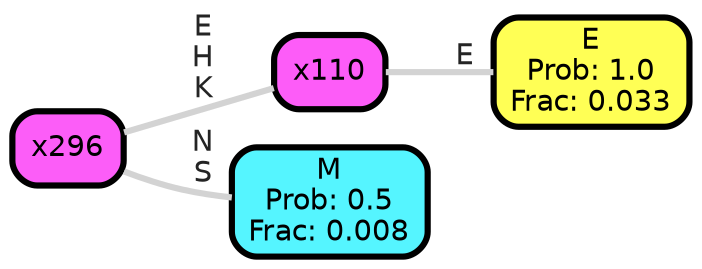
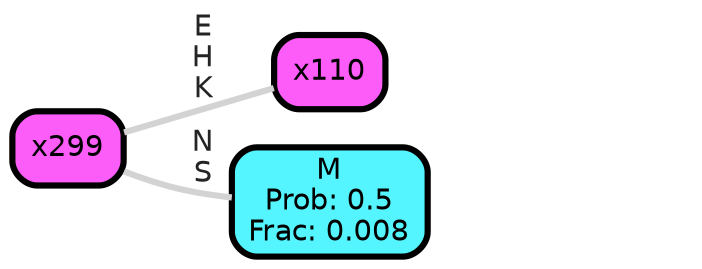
(592, 72) -> none
(68, 148) -> (68, 148)
